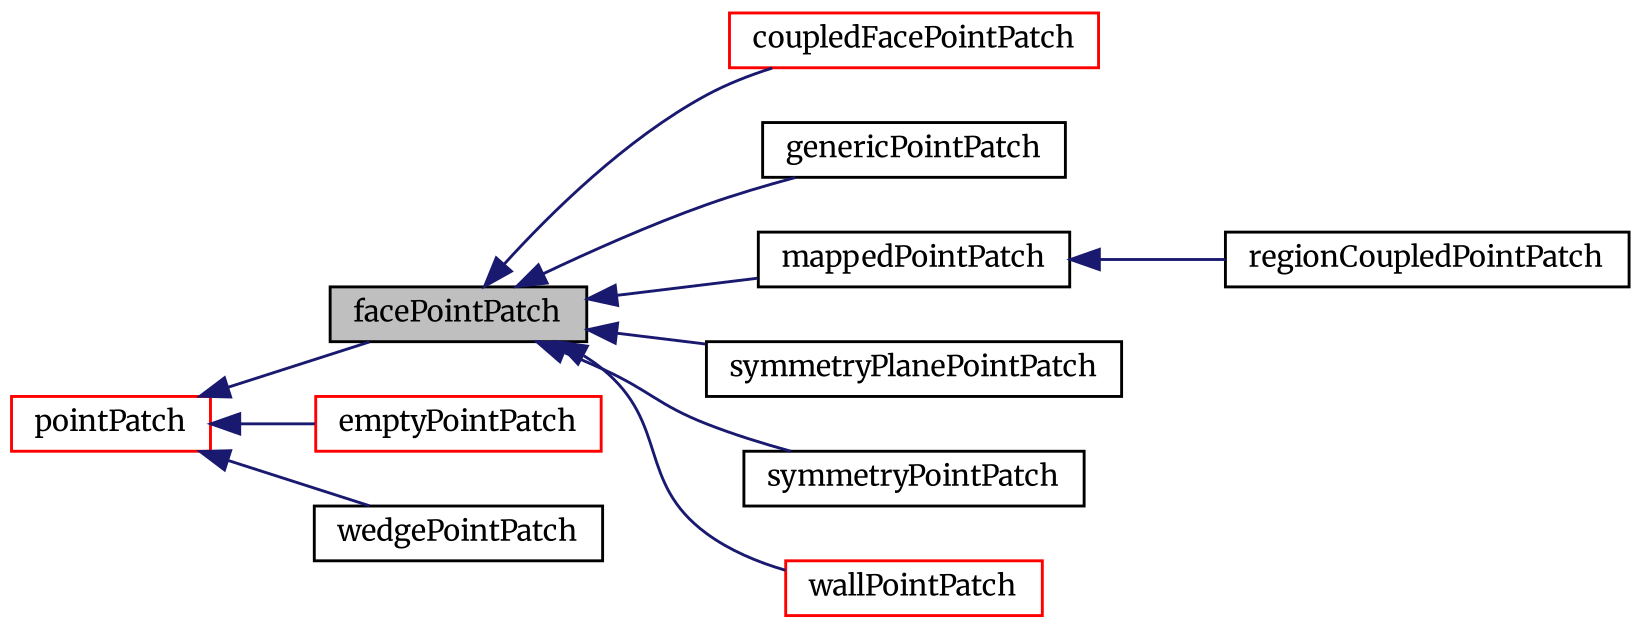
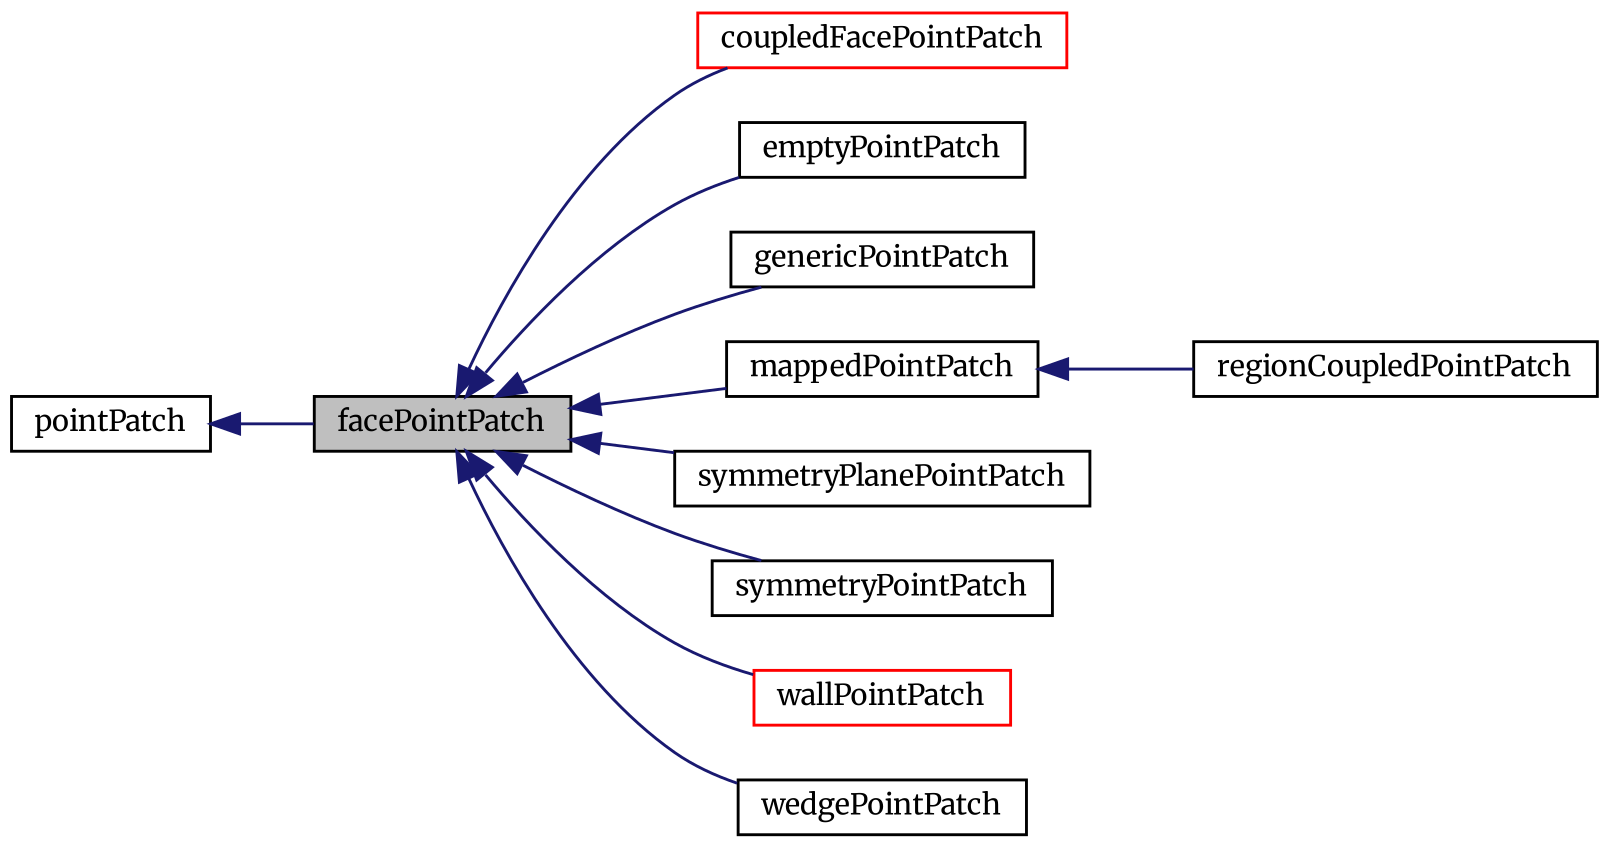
(111, 424) -> (111, 424)
(277, 424) -> (600, 258)
(458, 424) -> (882, 150)
(299, 483) -> (576, 656)
